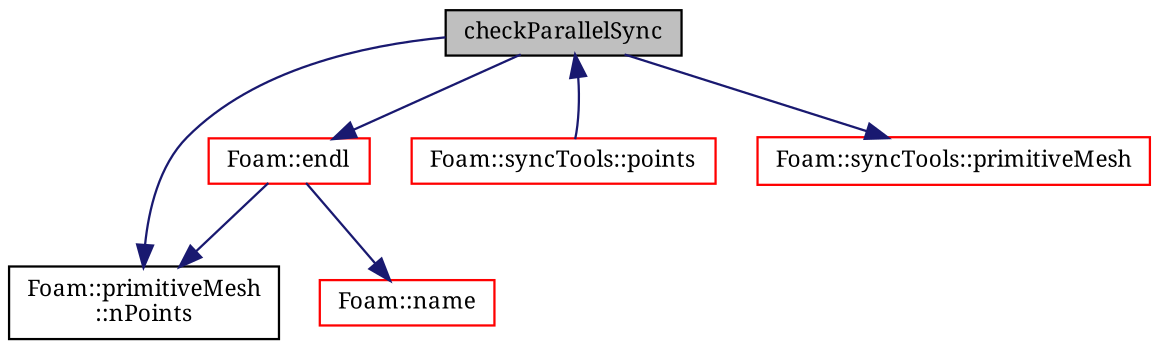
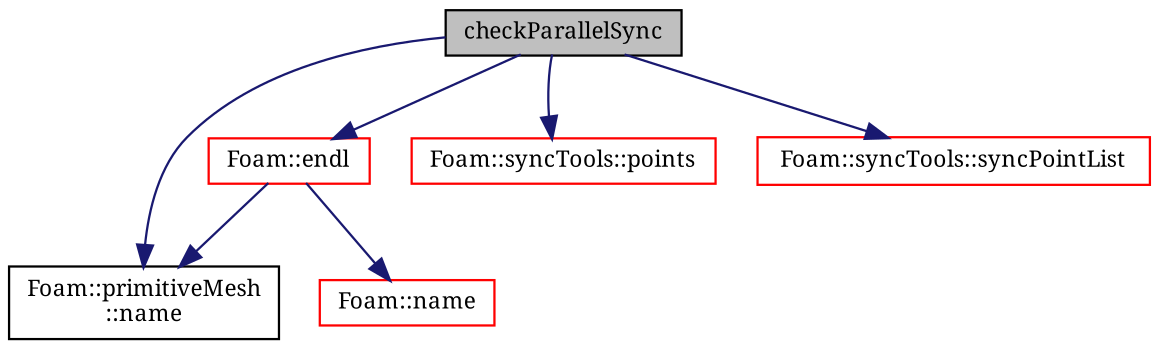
(579, 108) -> (549, 85)
(954, 161) -> (954, 161)
(144, 303) -> (144, 303)
